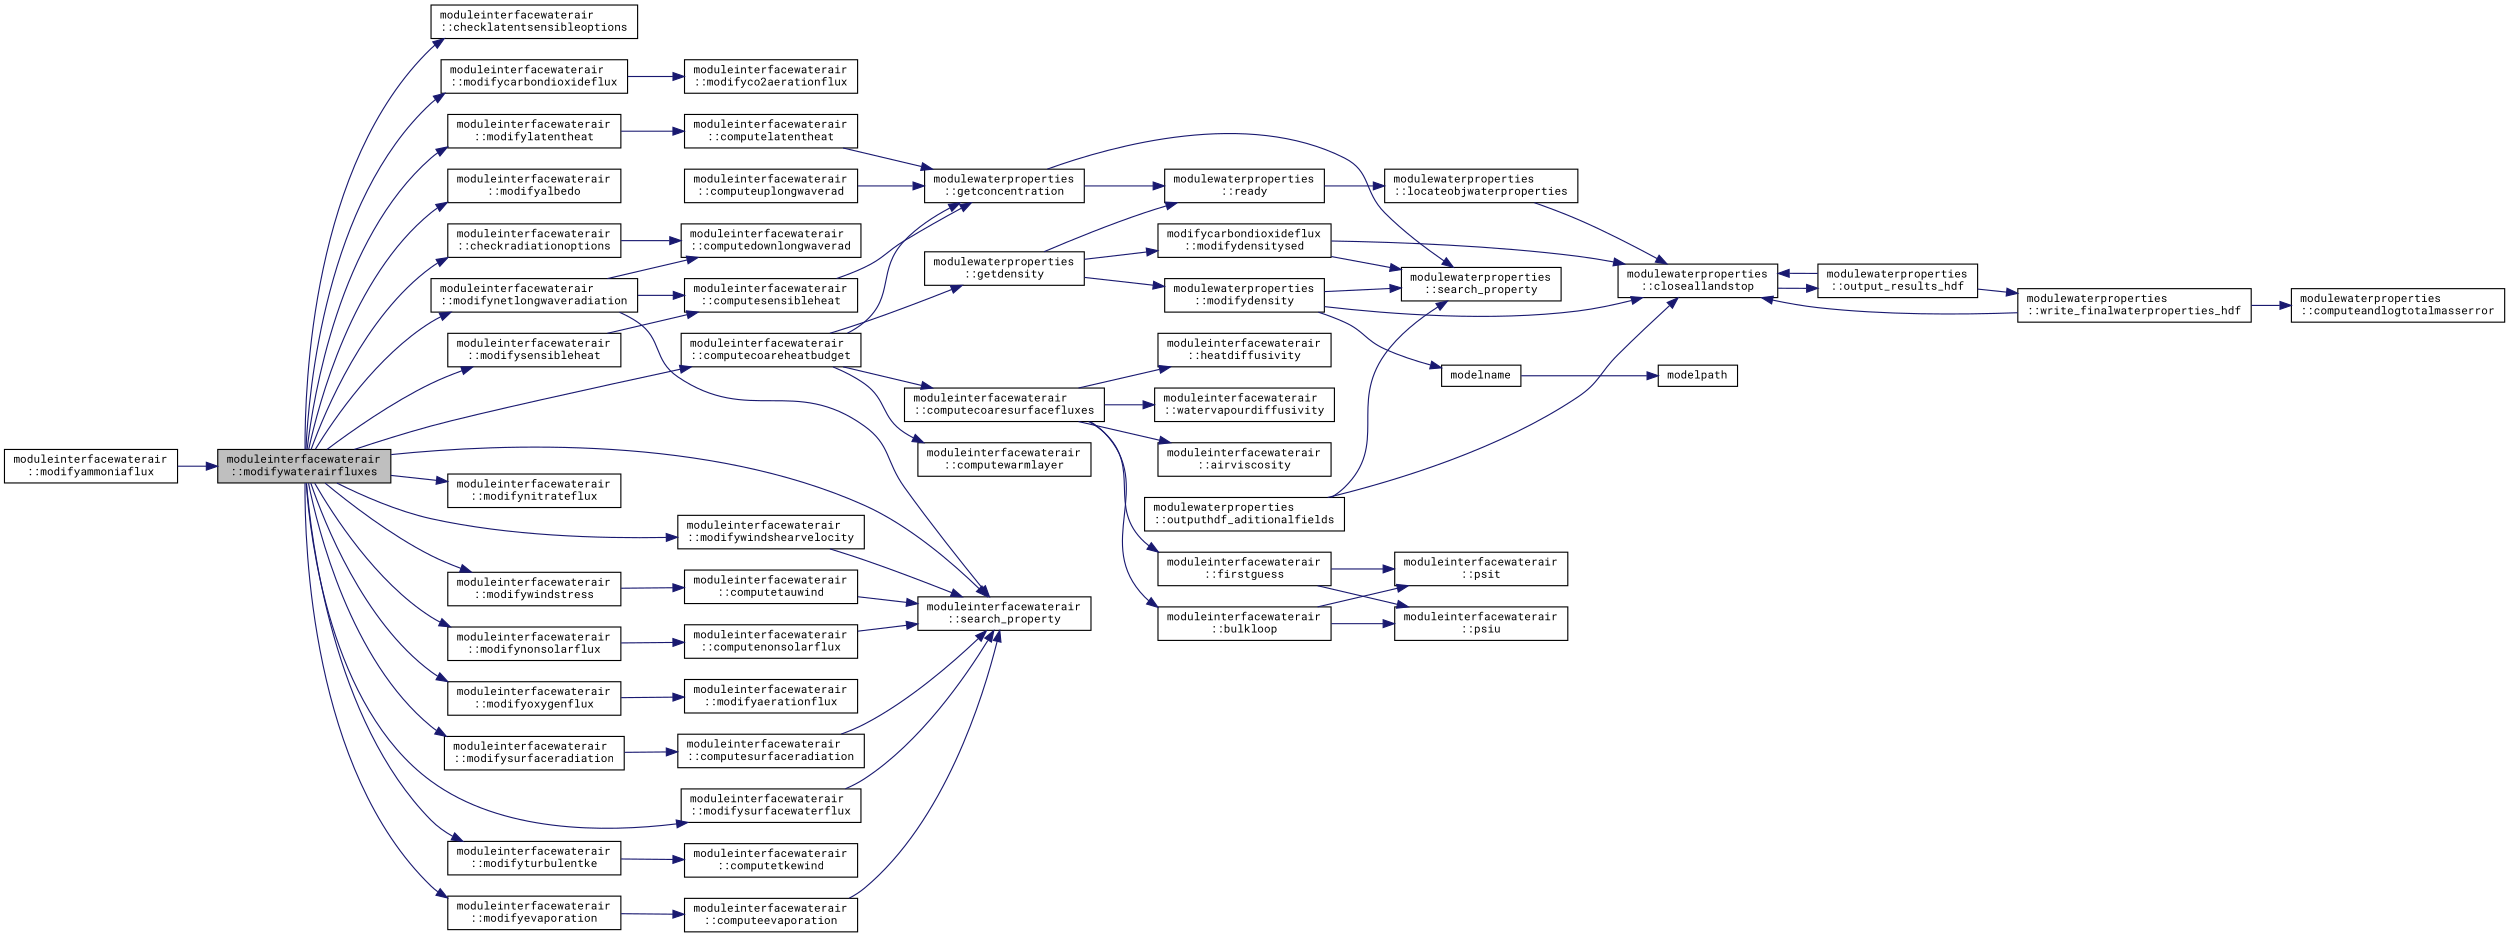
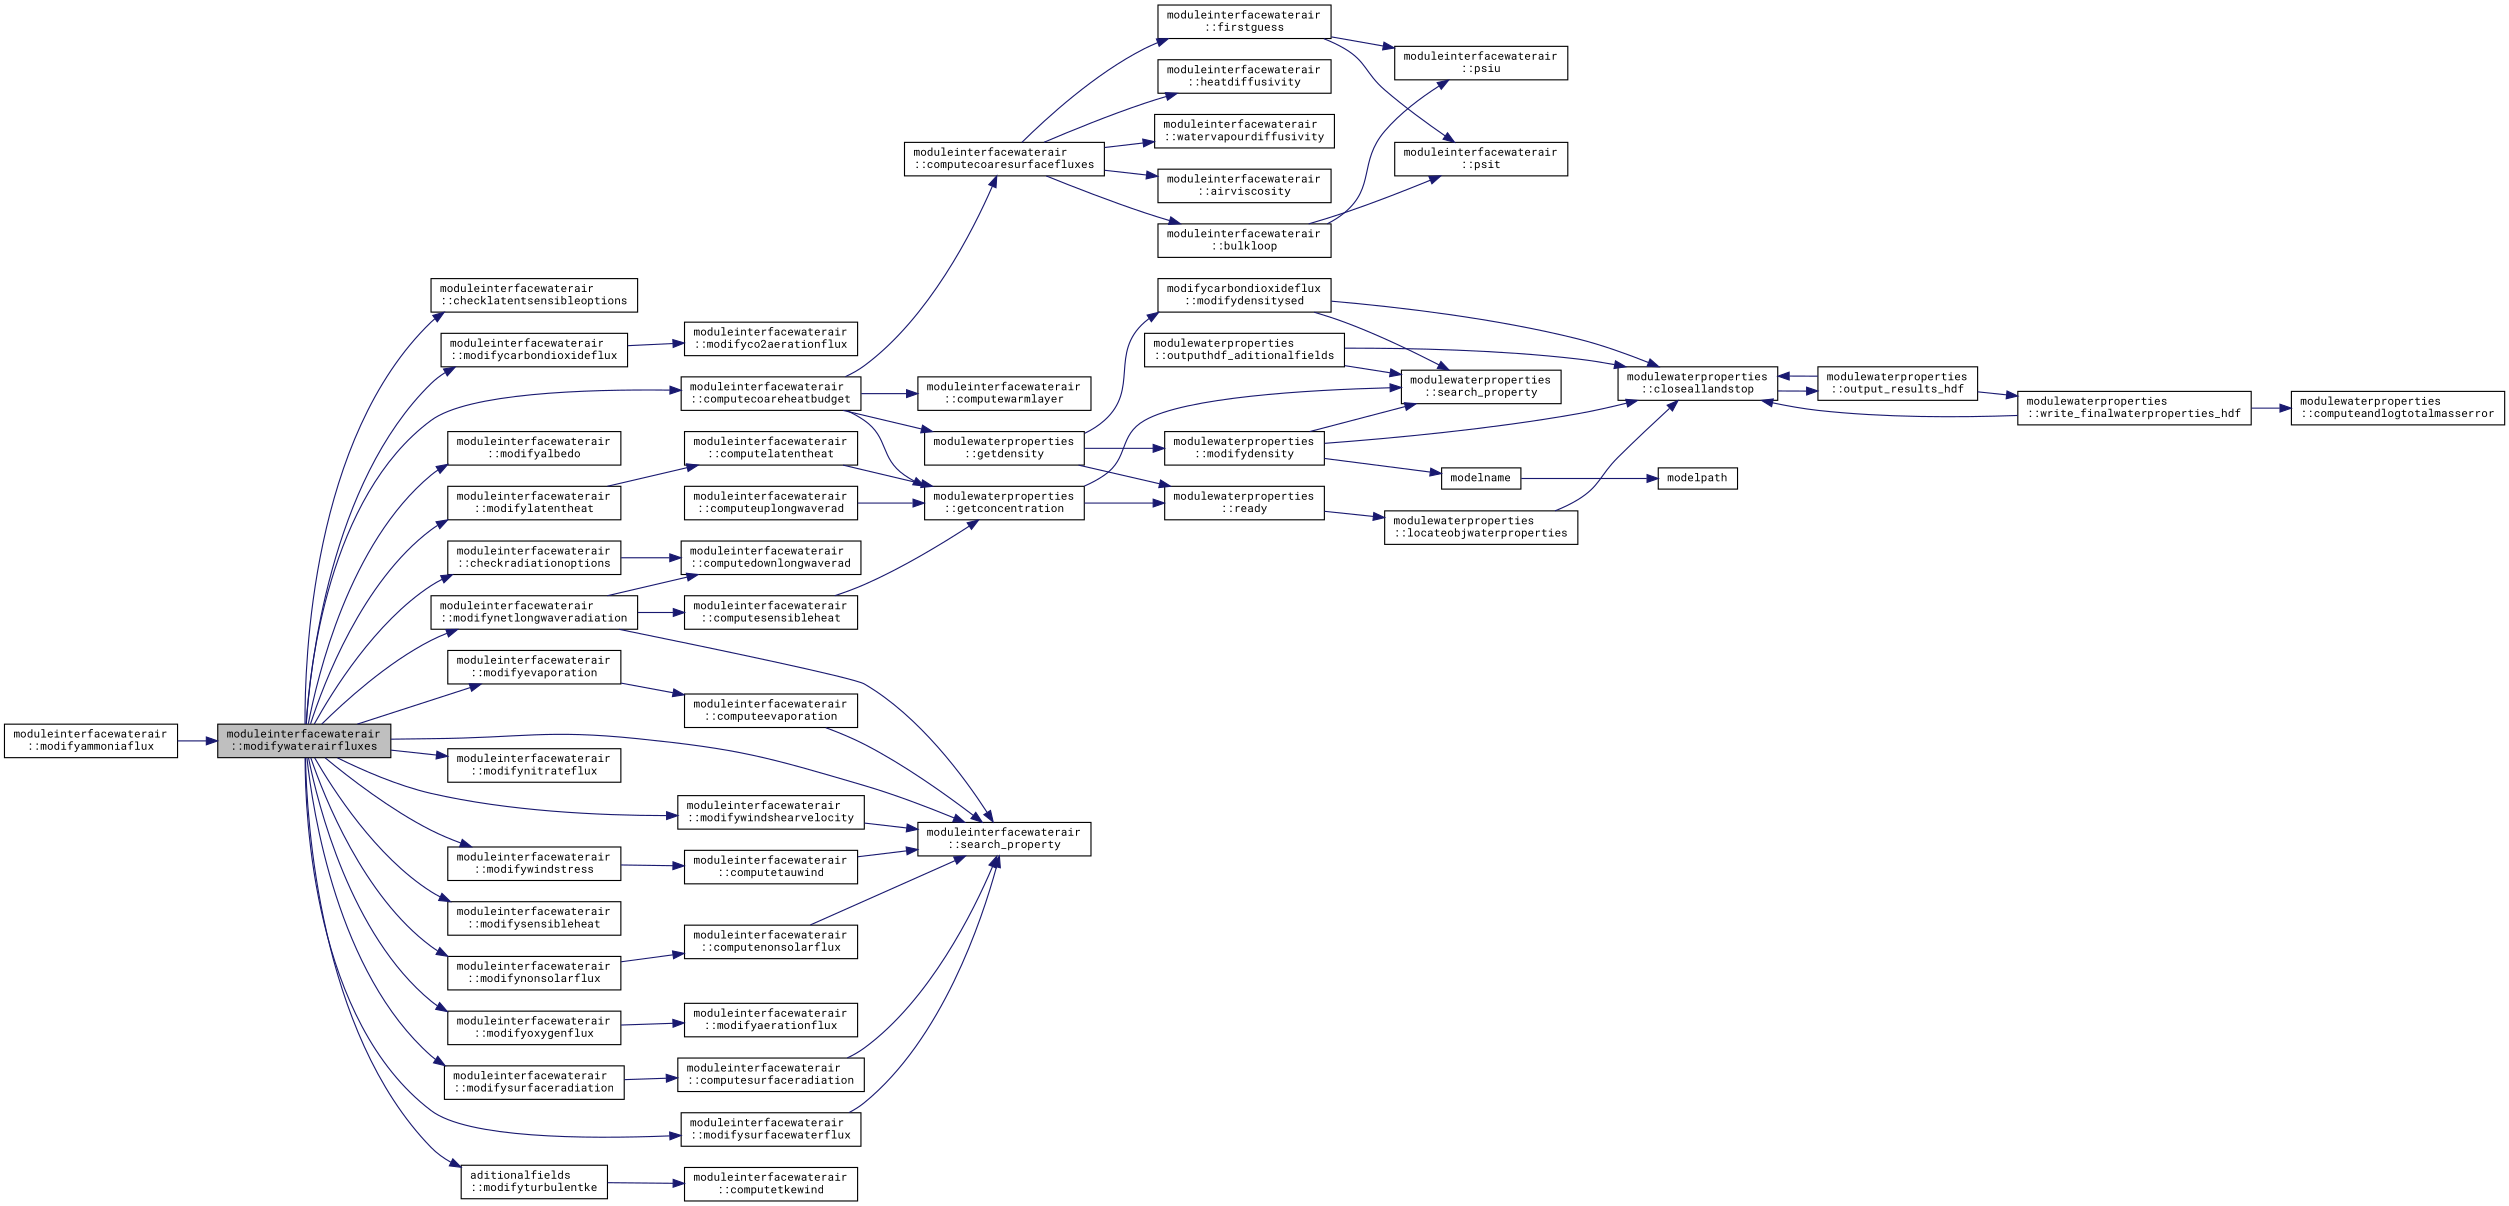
(651, 323) -> none
(534, 858) -> (534, 1182)
